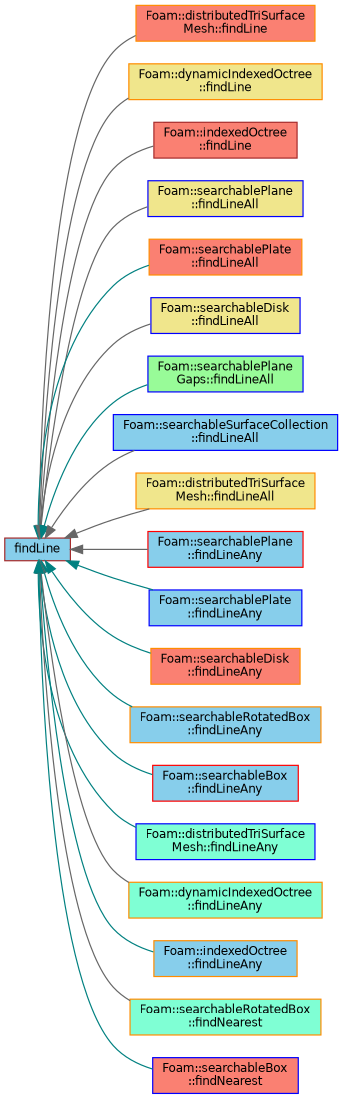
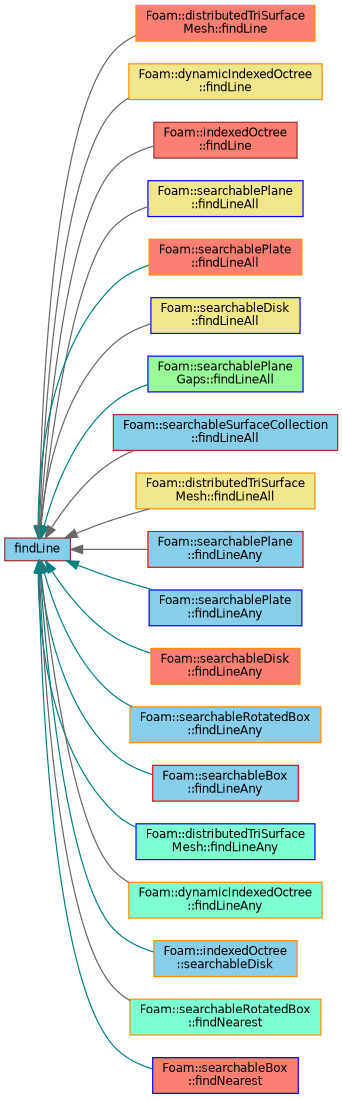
(225, 432) -> (225, 432)
(225, 959) -> (225, 959)
